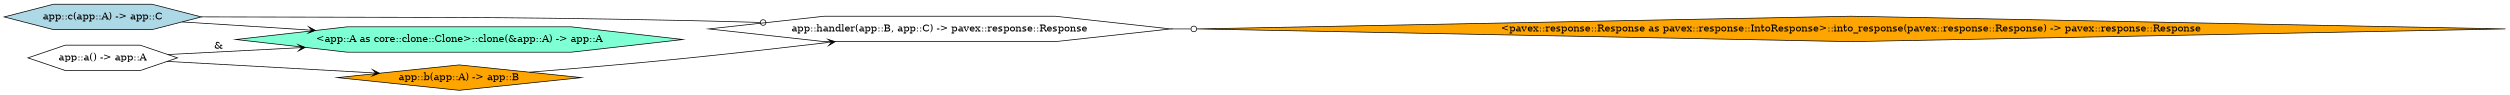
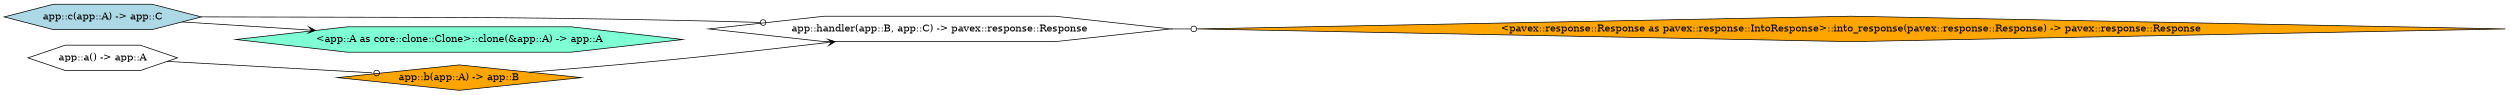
(233, 51) -> none
(270, 67) -> (270, 67)
